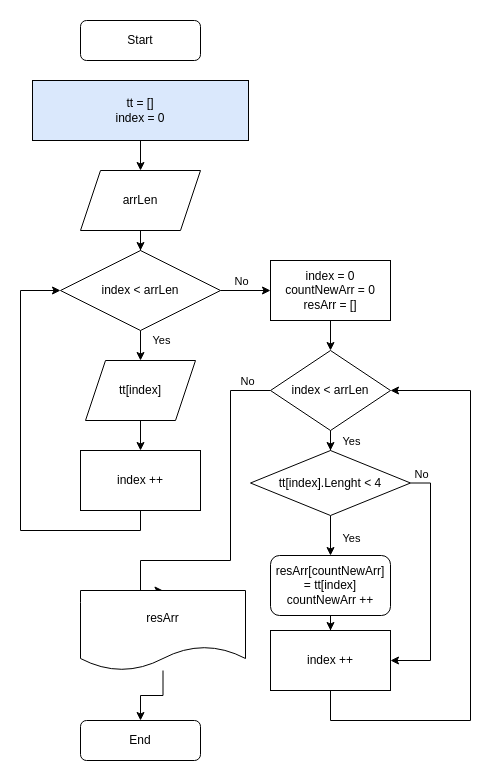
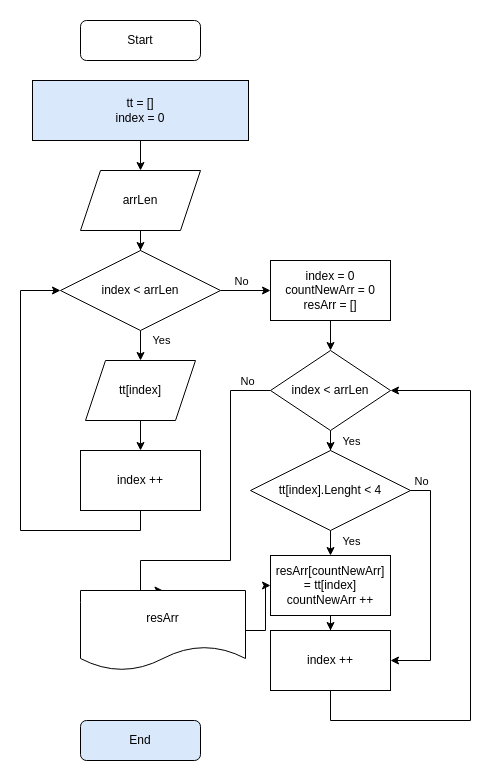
(331, 483) -> (331, 491)
(331, 586) -> (331, 586)
(156, 696) -> (266, 618)
(141, 741) -> (141, 741)
